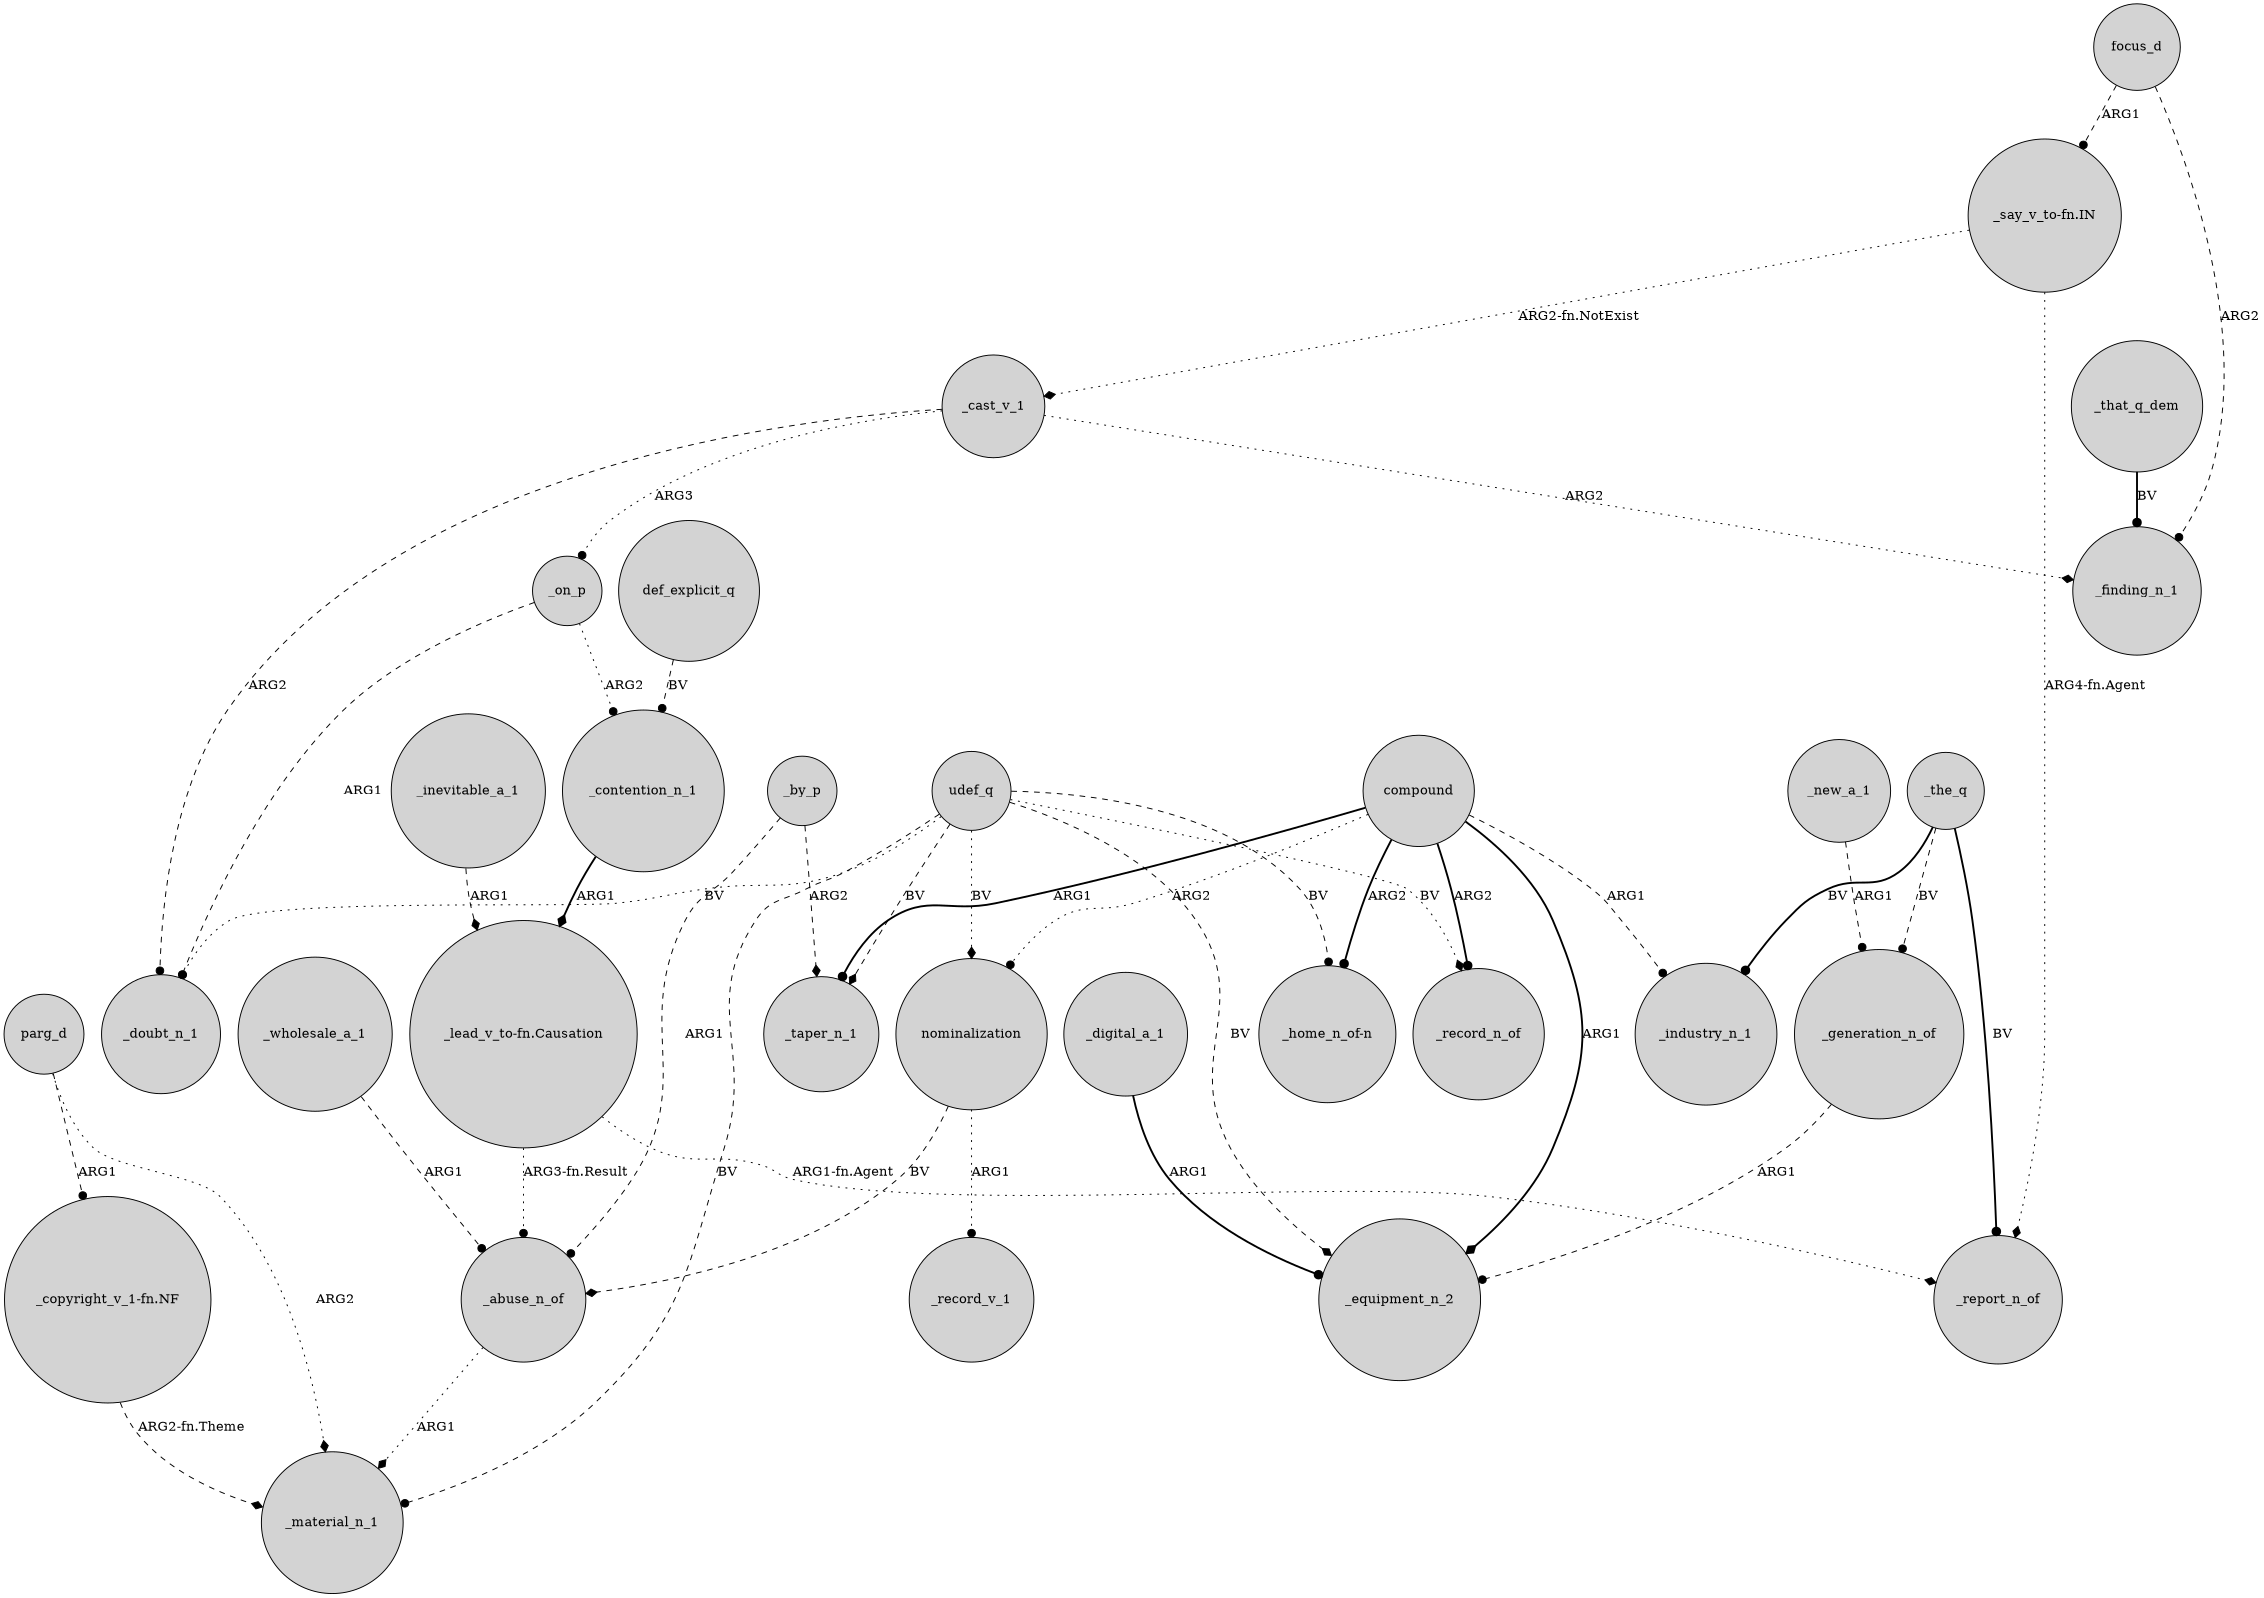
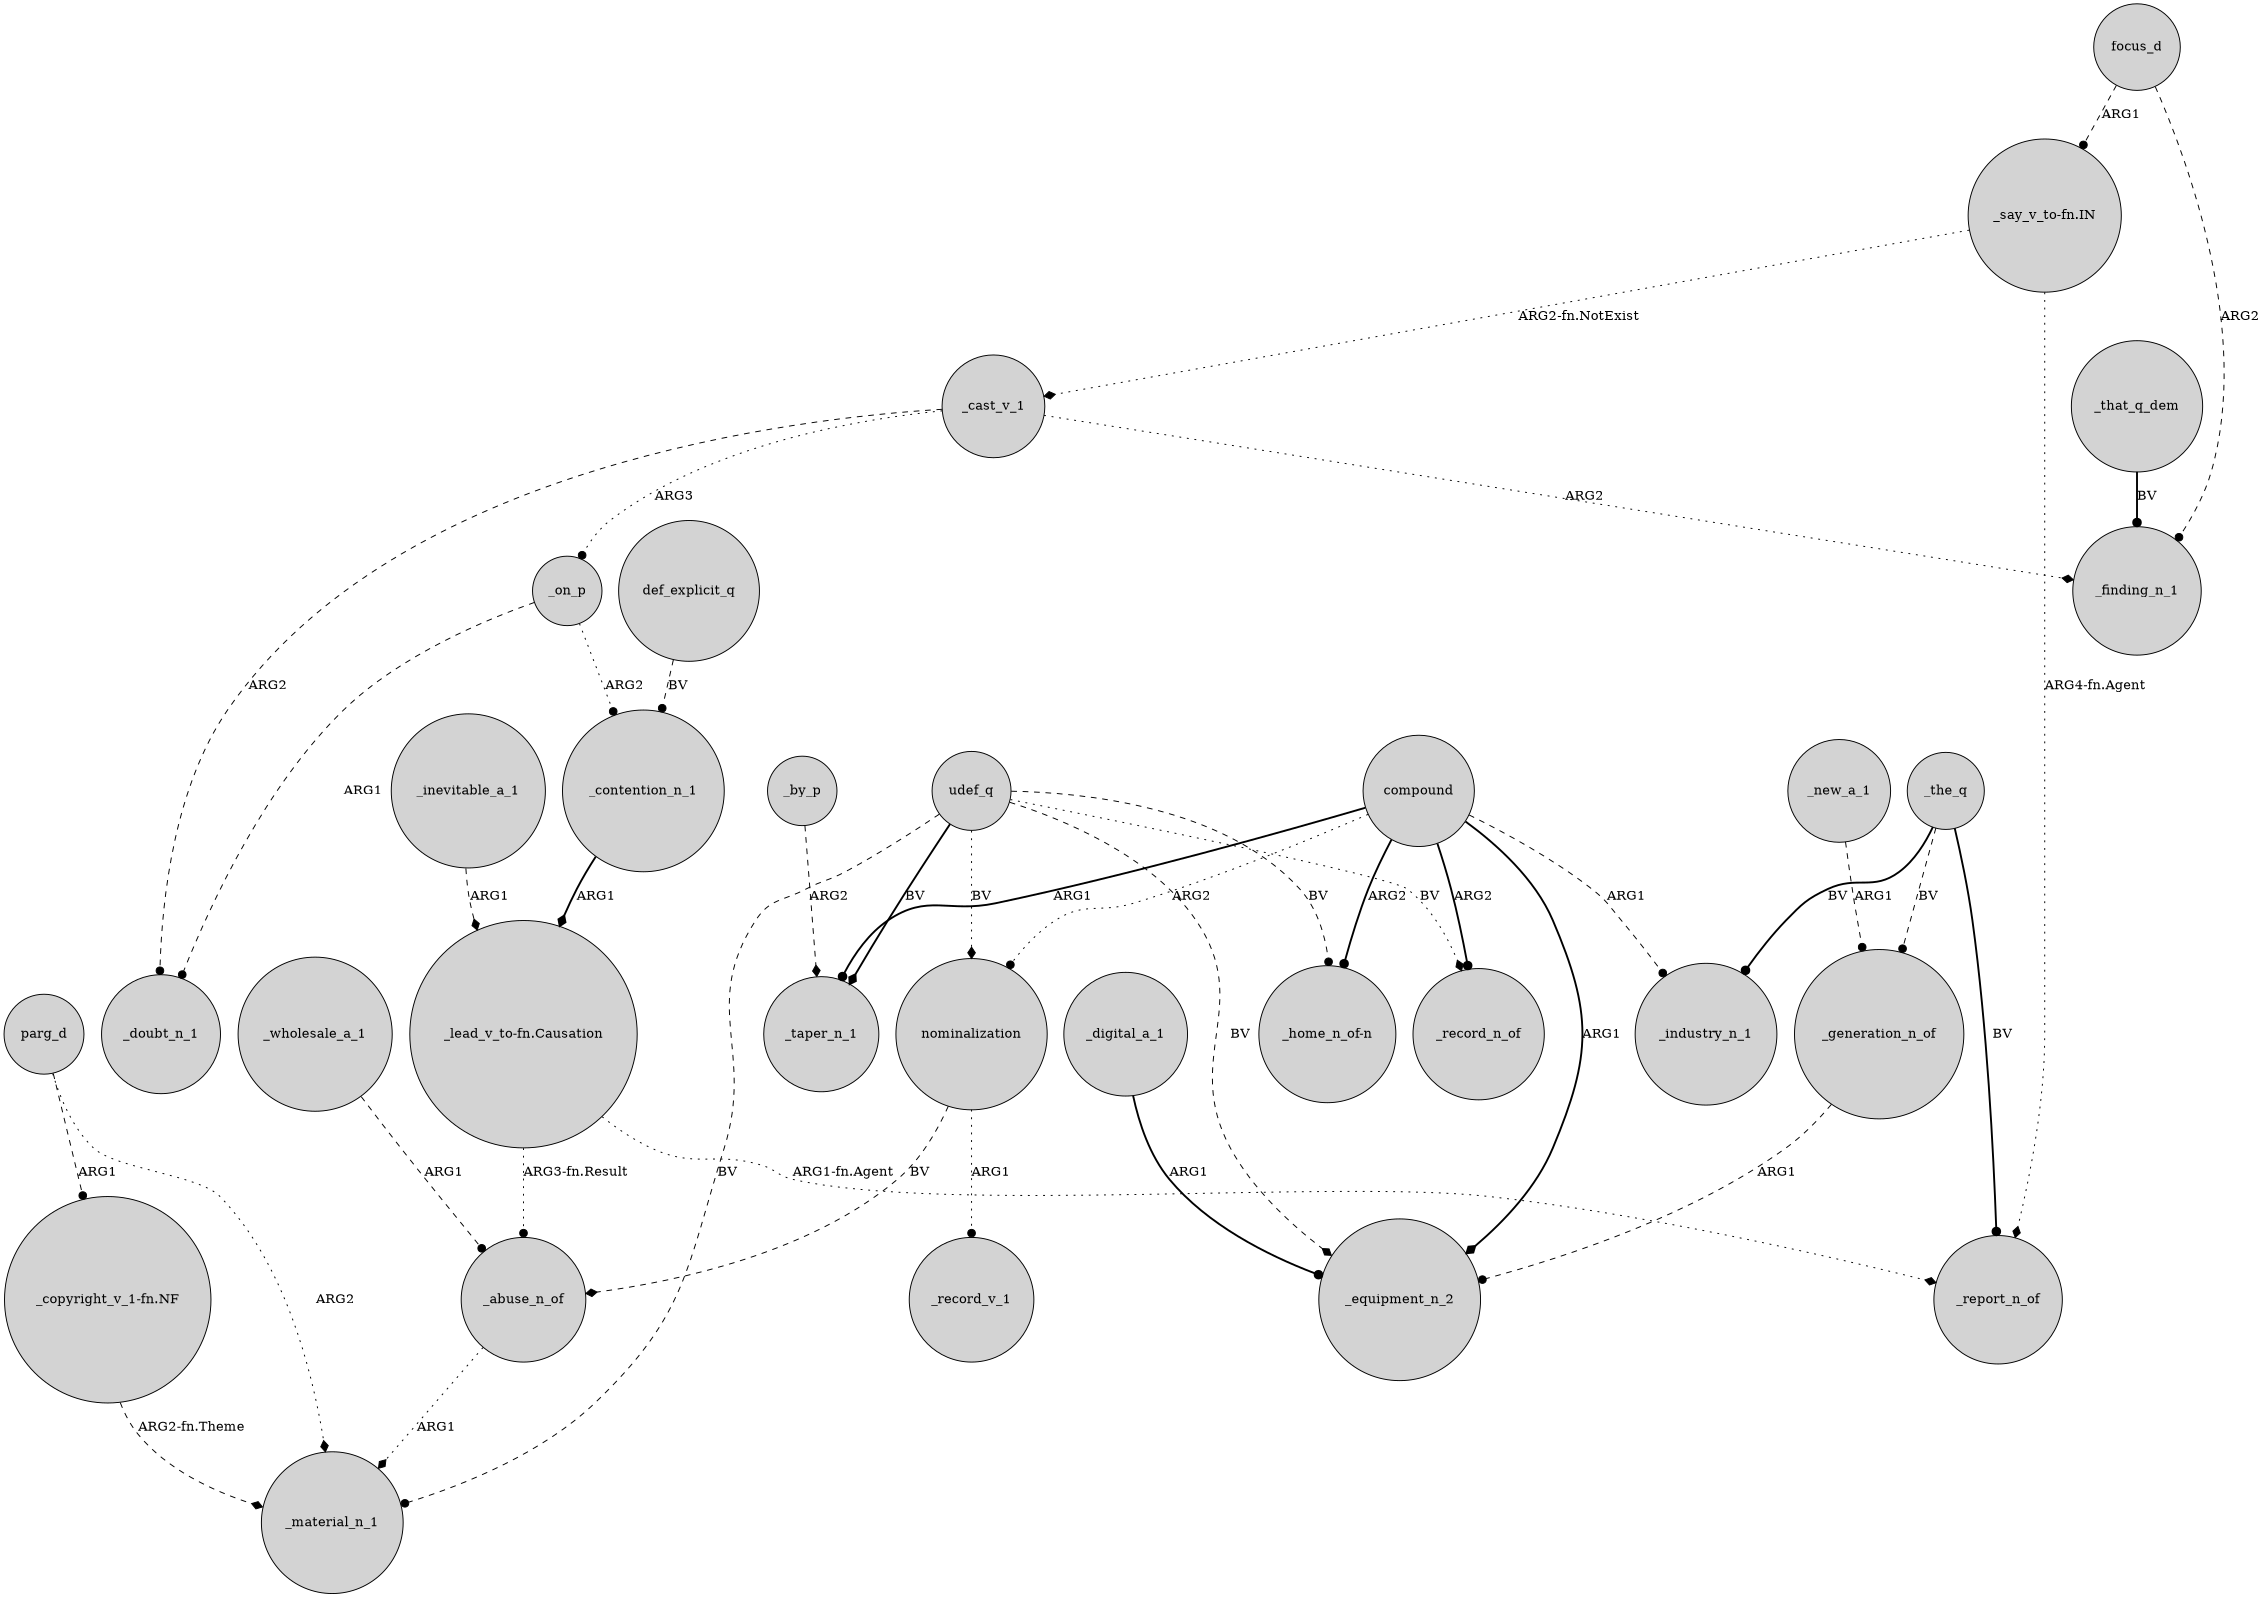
(902, 898) -> (902, 898)
(559, 905) -> none
(662, 1027) -> none
